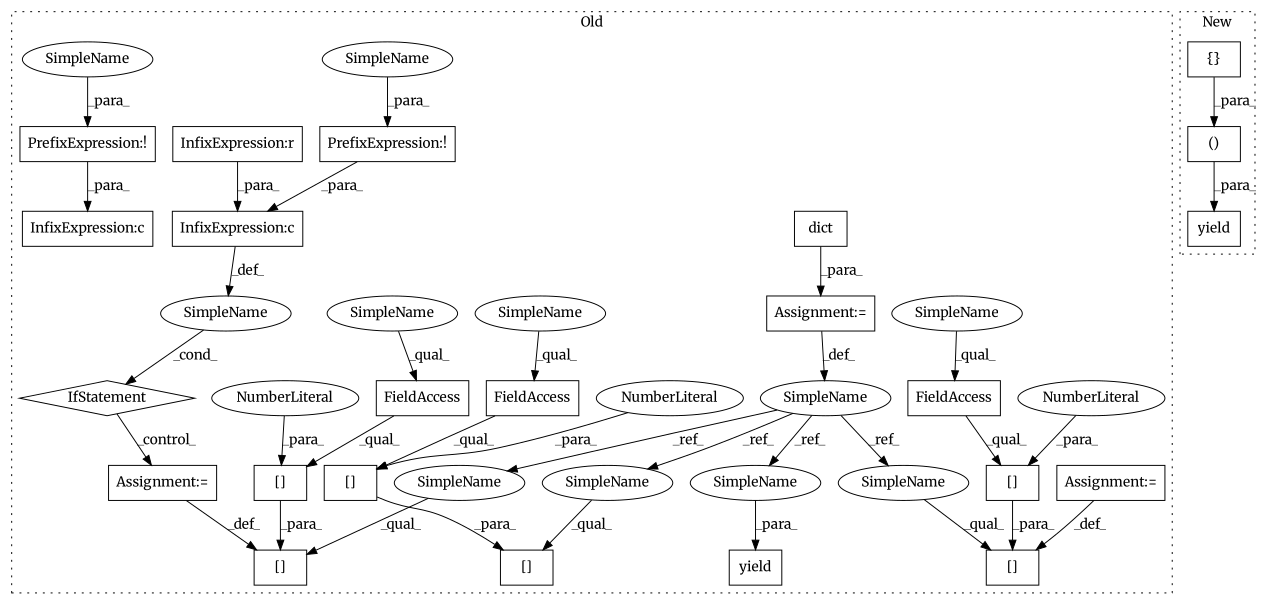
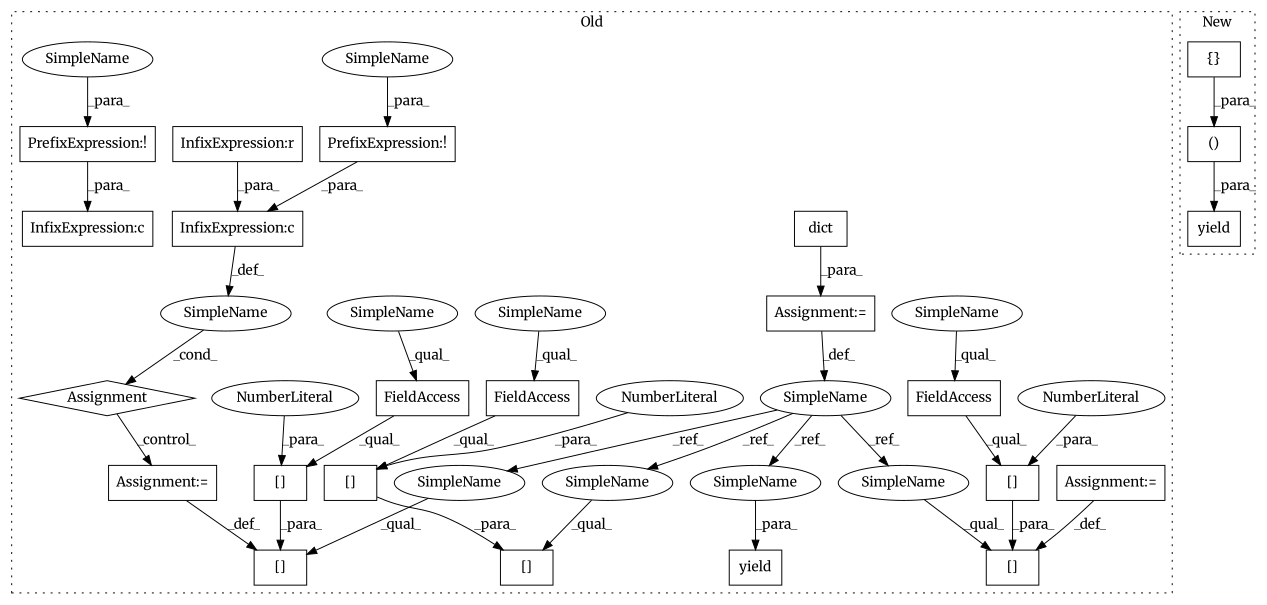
(107, 398) -> (107, 398)
